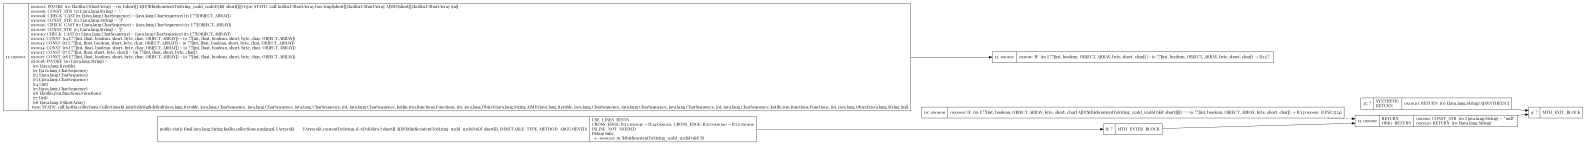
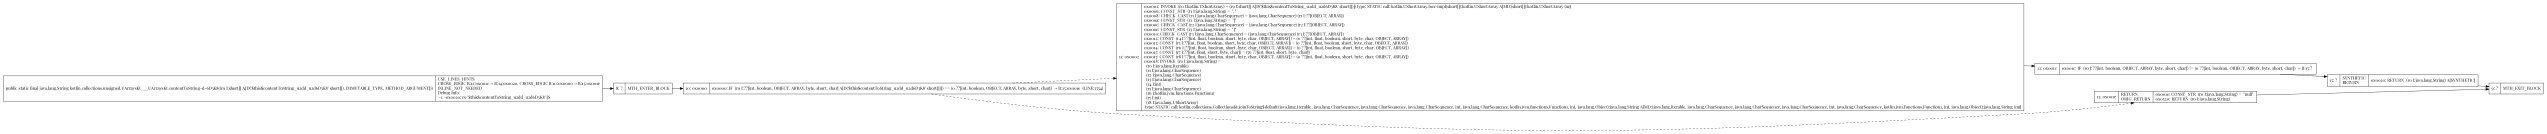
none -> (2302, 75)
none -> (1063, 81)
(1454, 123) -> (2193, 99)
(1257, 126) -> (676, 89)
